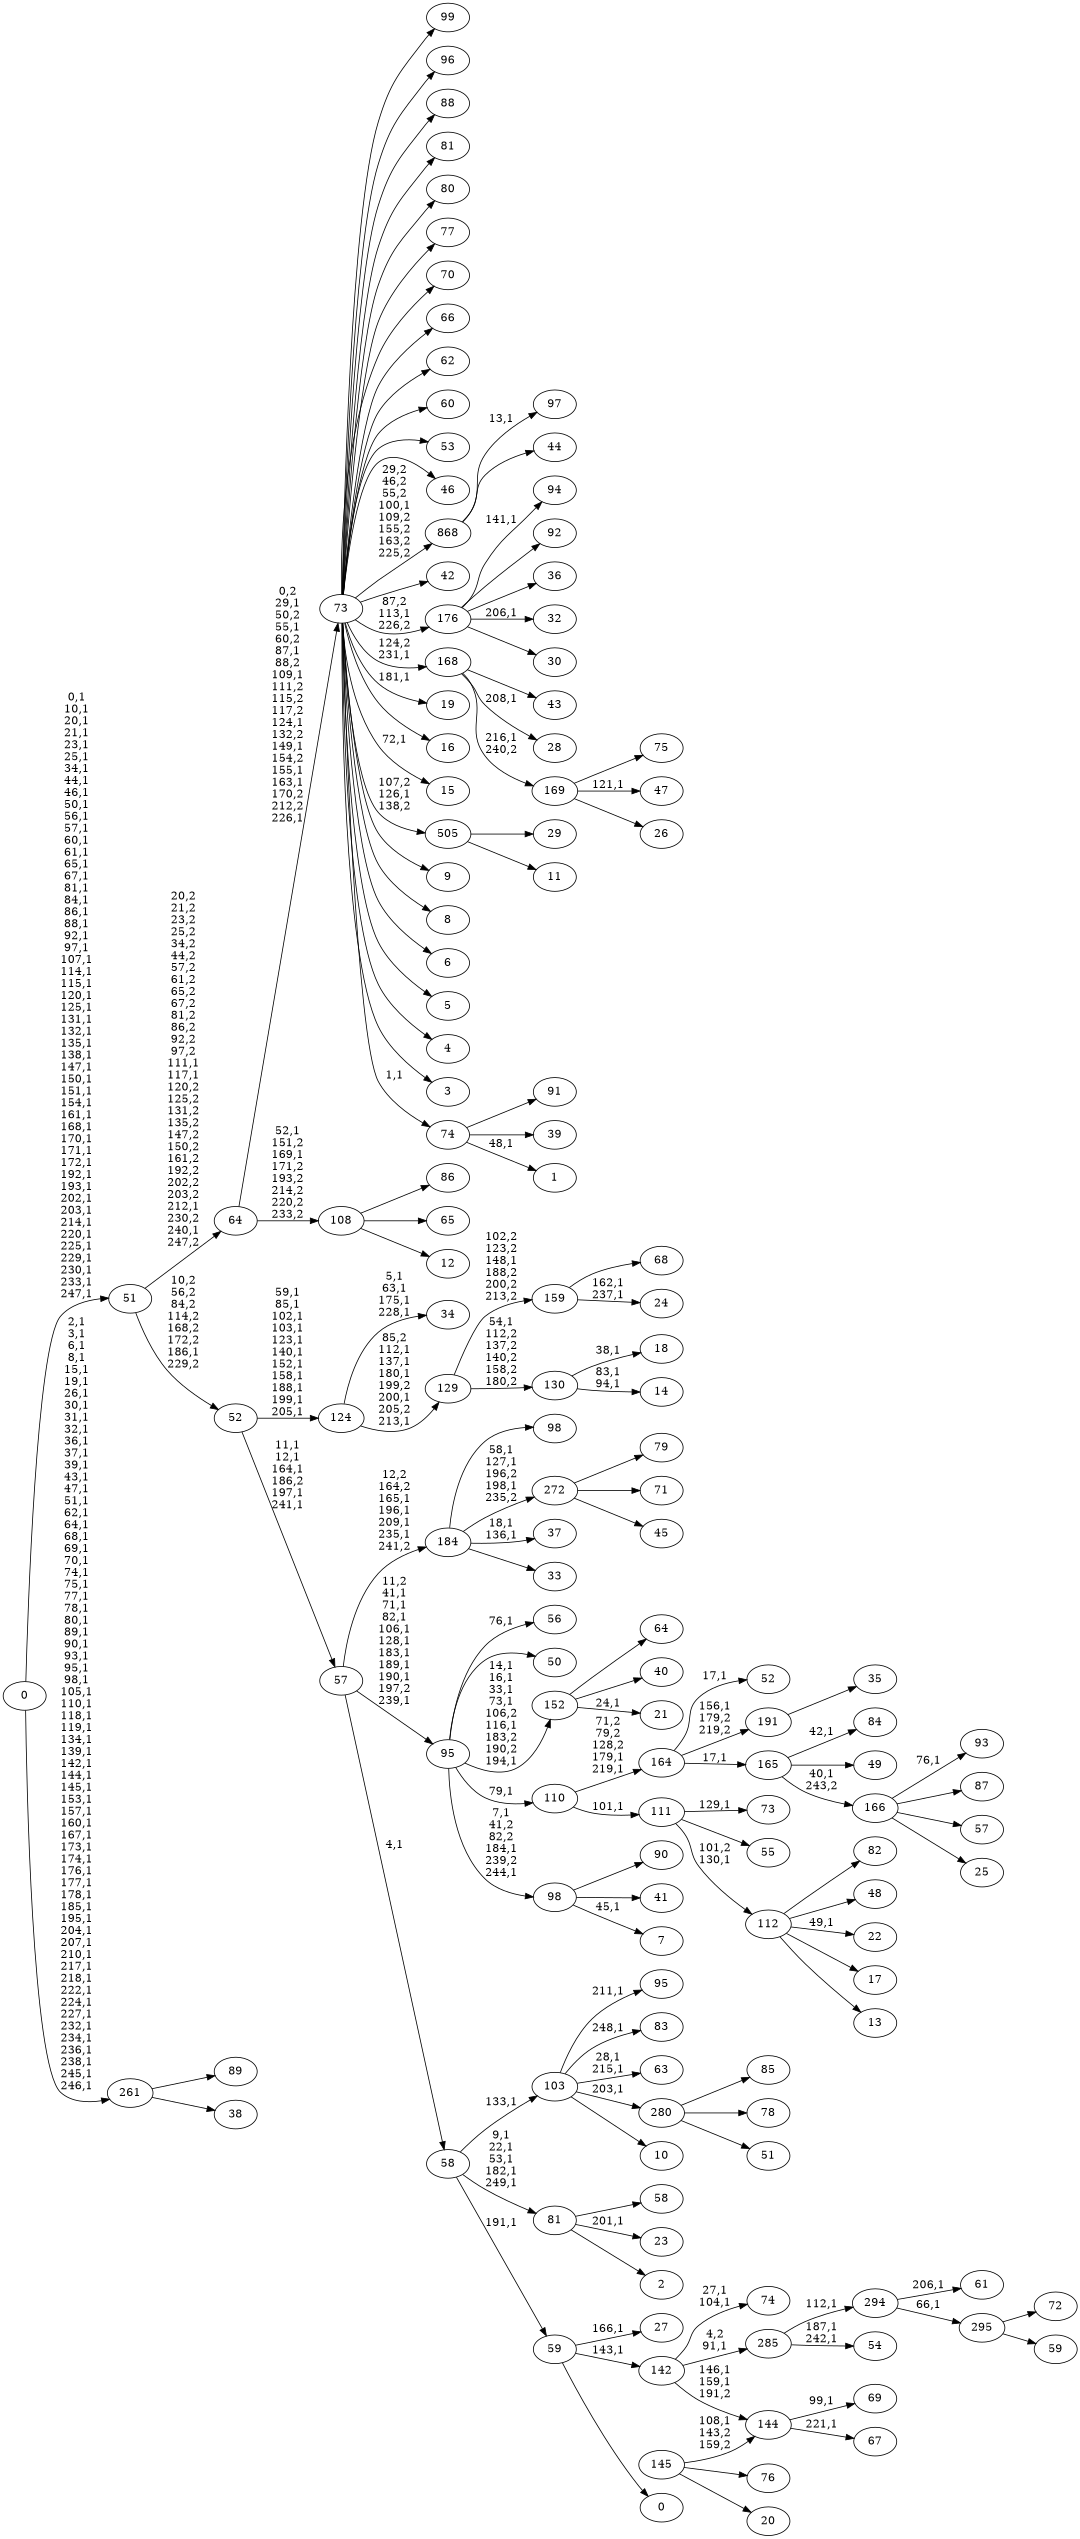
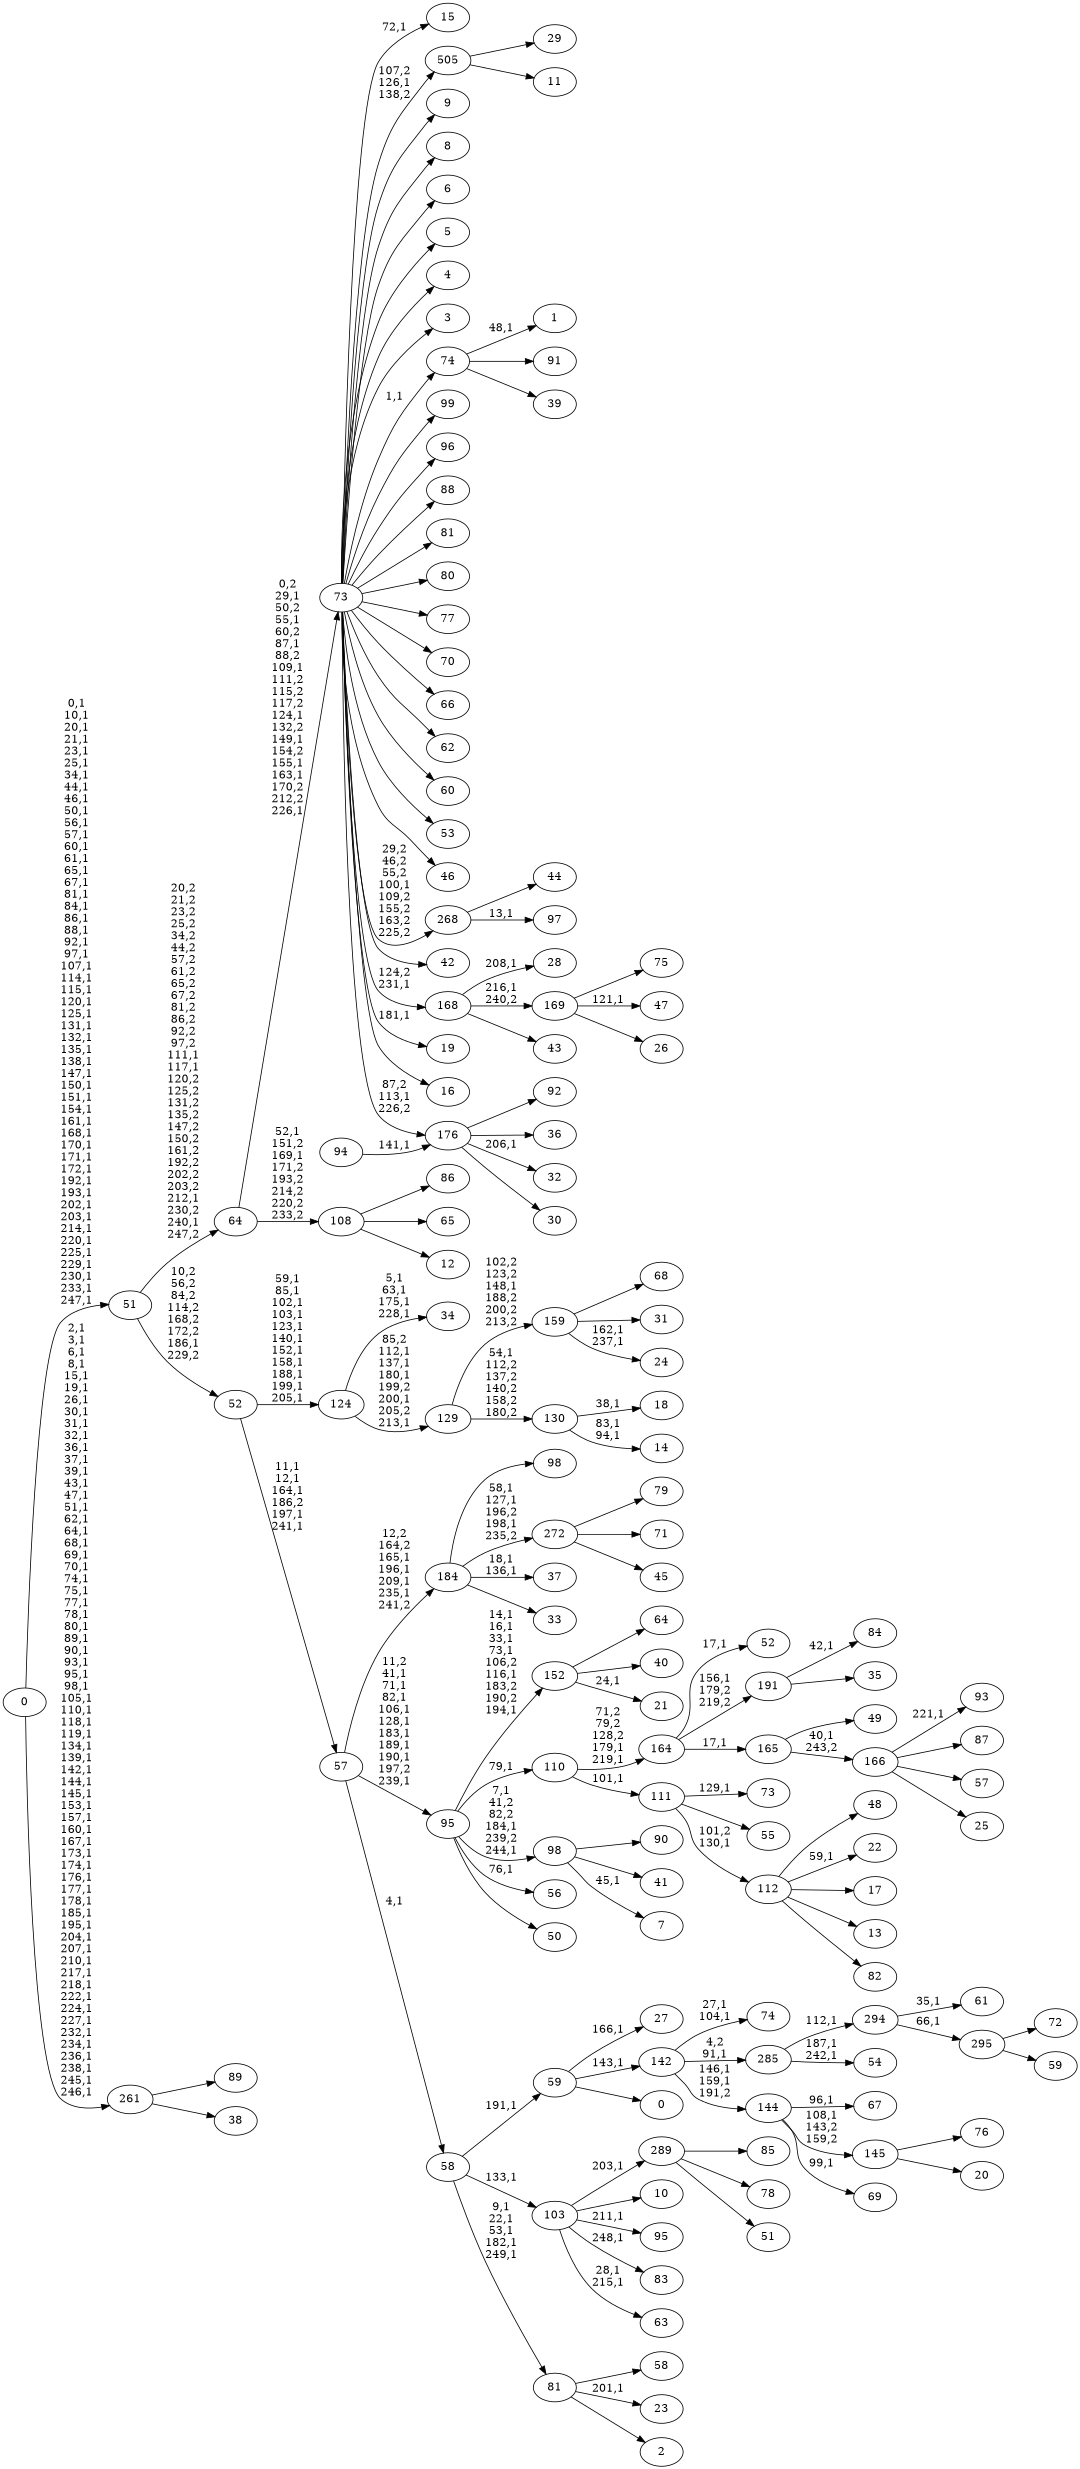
(448, 533) -> (448, 920)
(492, 553) -> (393, 1154)
none -> (662, 1319)
(818, 1745) -> (819, 1661)
(929, 1761) -> (929, 1715)
(822, 1923) -> (822, 1857)
(662, 2113) -> (662, 2151)
(929, 2285) -> (929, 2002)
(822, 2425) -> (822, 2101)
(718, 2456) -> (808, 2147)
